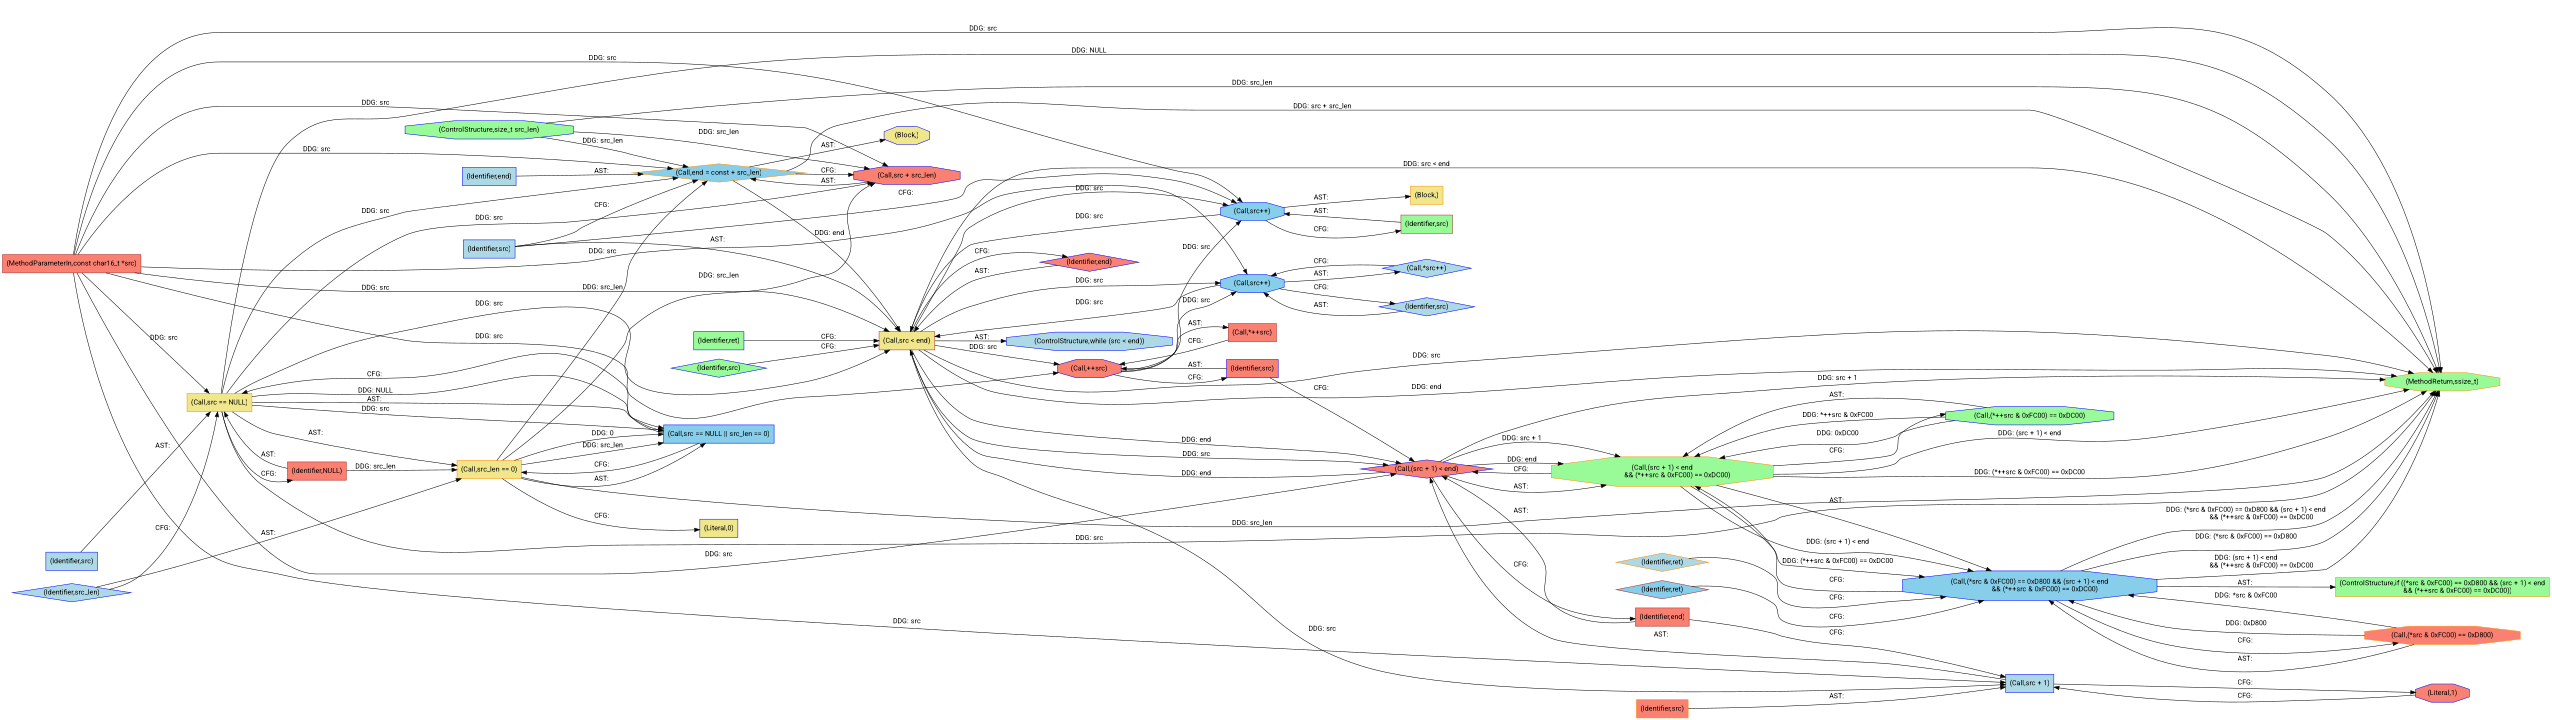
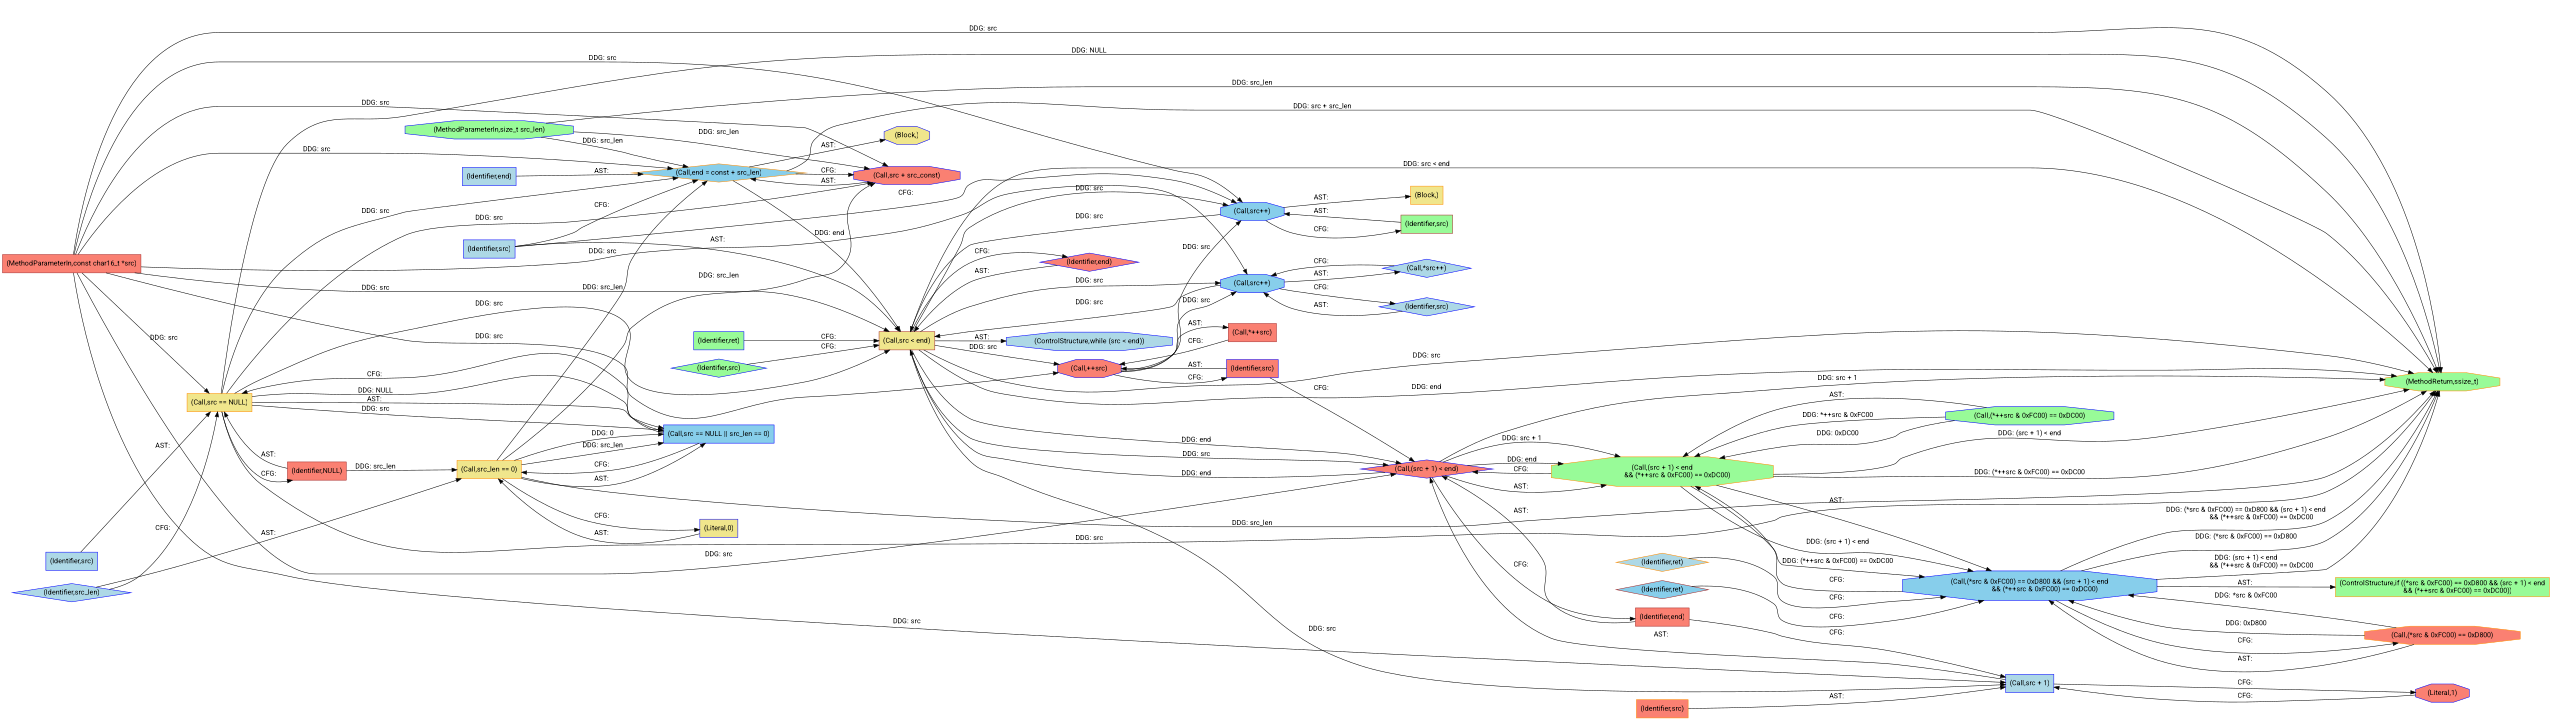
(489, 130) -> (489, 130)
(907, 176) -> (907, 176)
(339, 447) -> (593, 539)
(1867, 459) -> none
